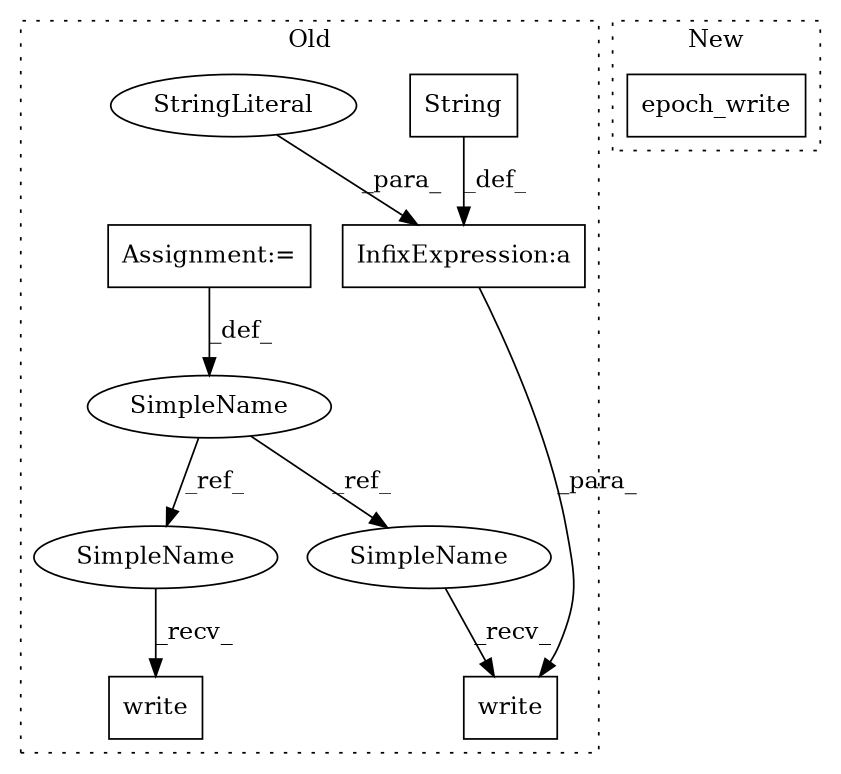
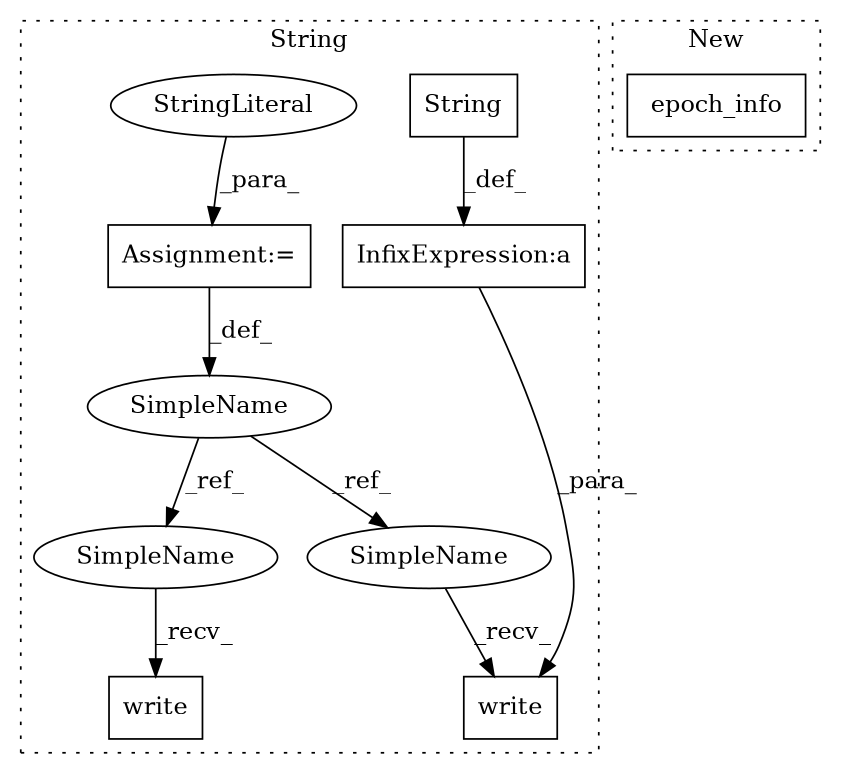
(310, 41) -> (310, 41)
(716, 106) -> (716, 106)
(340, 175) -> (219, 172)
